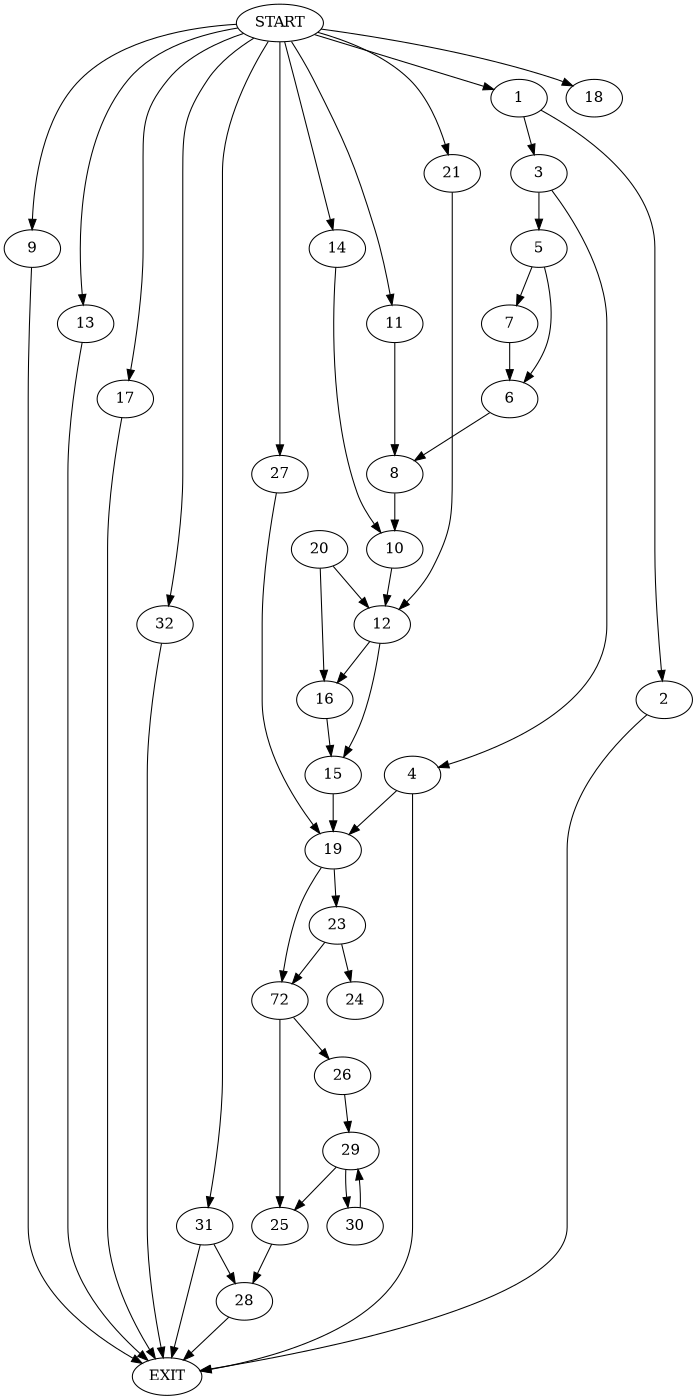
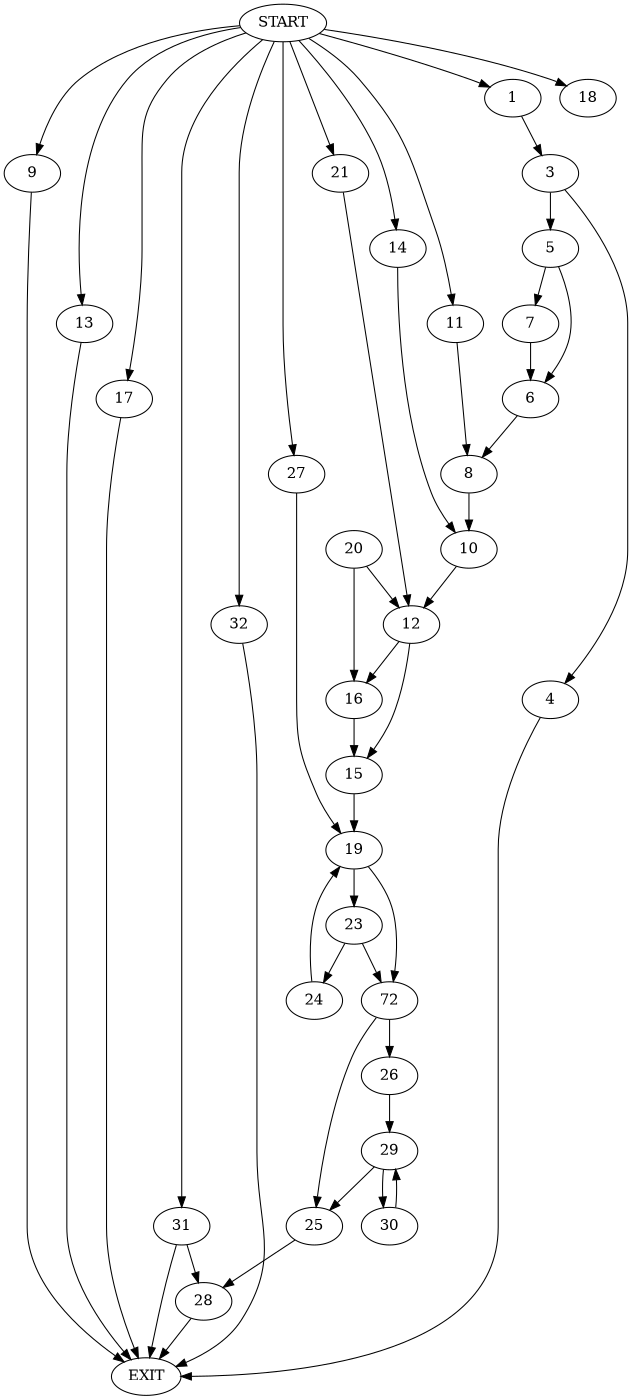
(664, 700) -> none
(377, 809) -> (312, 926)
